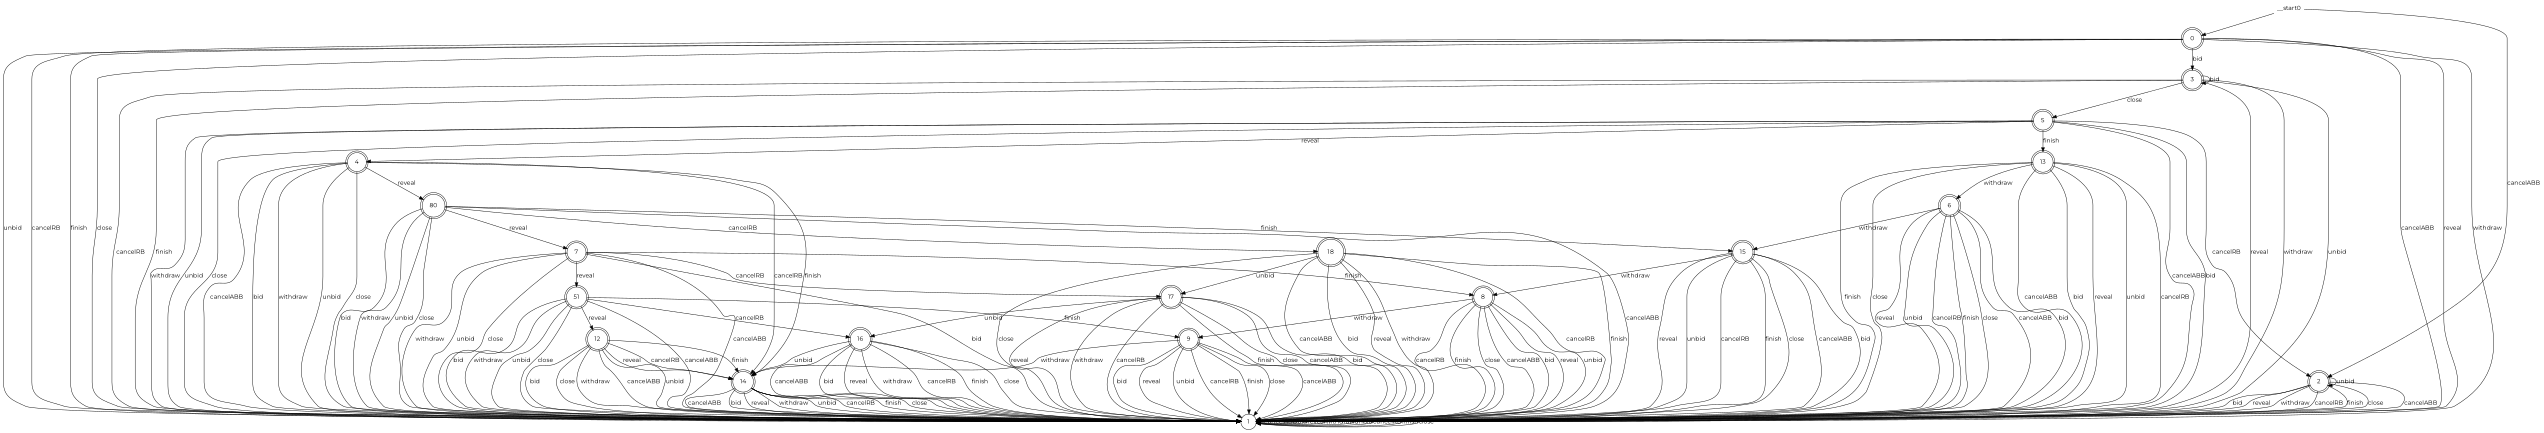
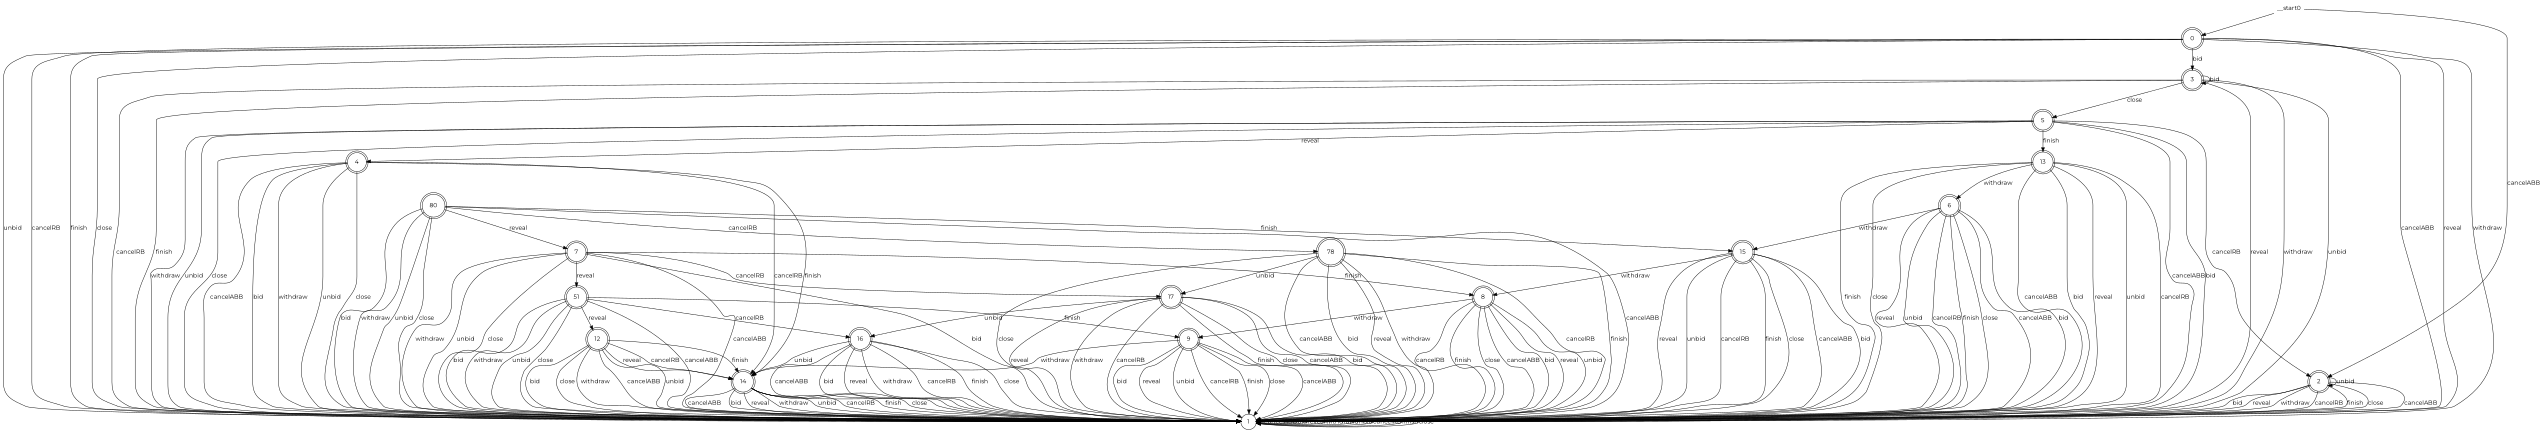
(392, 182) -> none
(1331, 252) -> (1331, 252)
